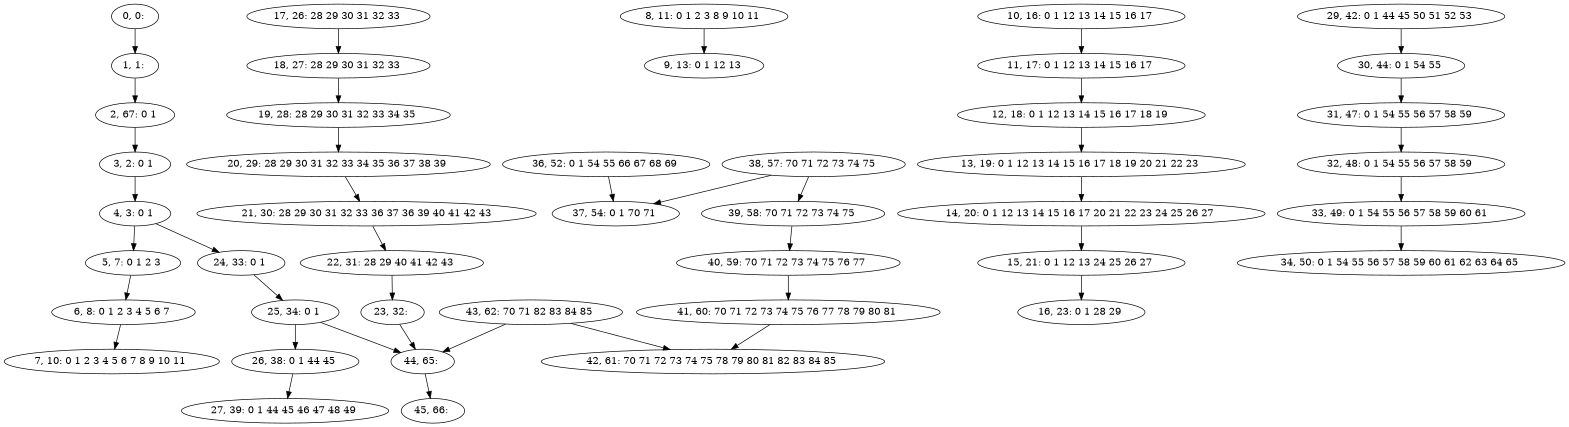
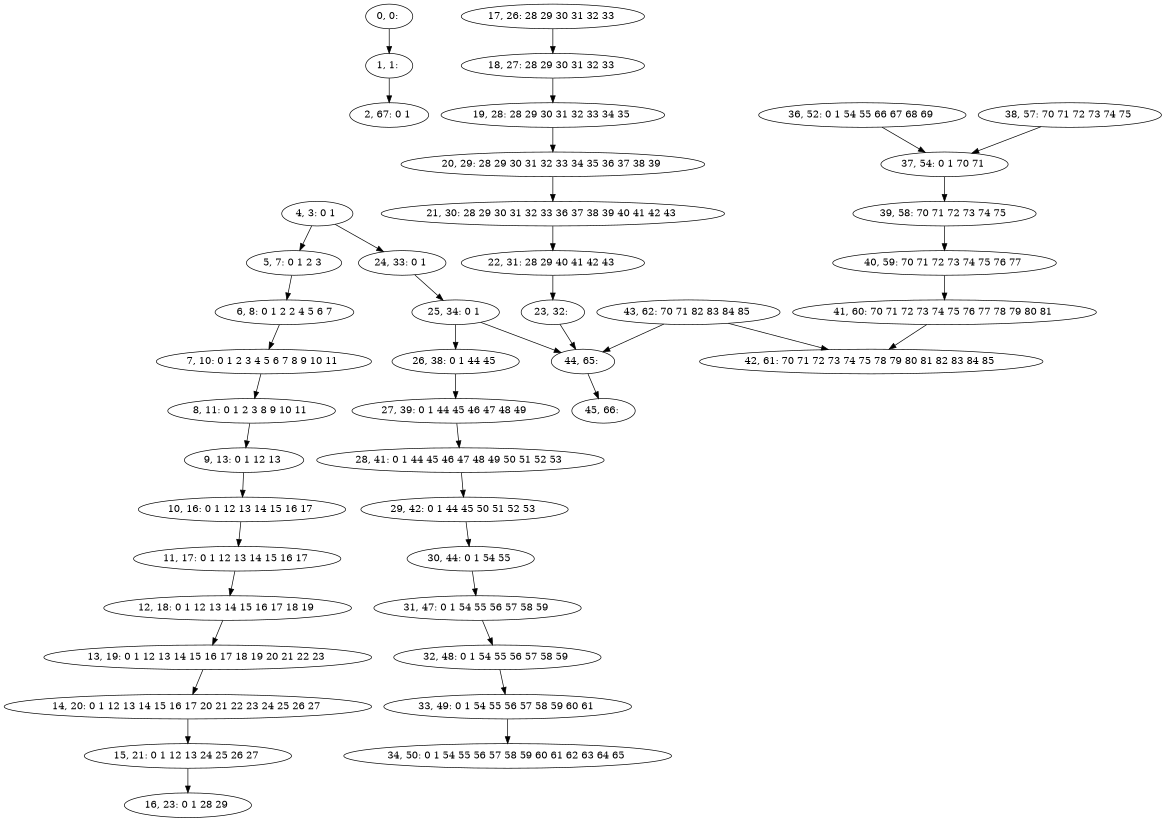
(135, 164) -> none
(805, 186) -> (945, 186)
(367, 214) -> (553, 214)
(123, 312) -> (284, 312)
none -> (259, 383)
none -> (460, 460)
none -> (243, 481)
